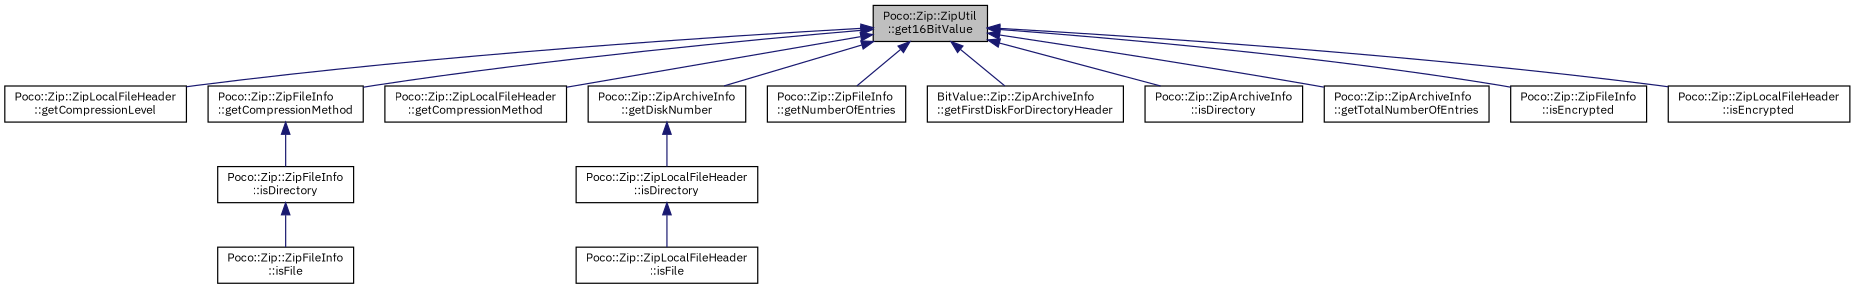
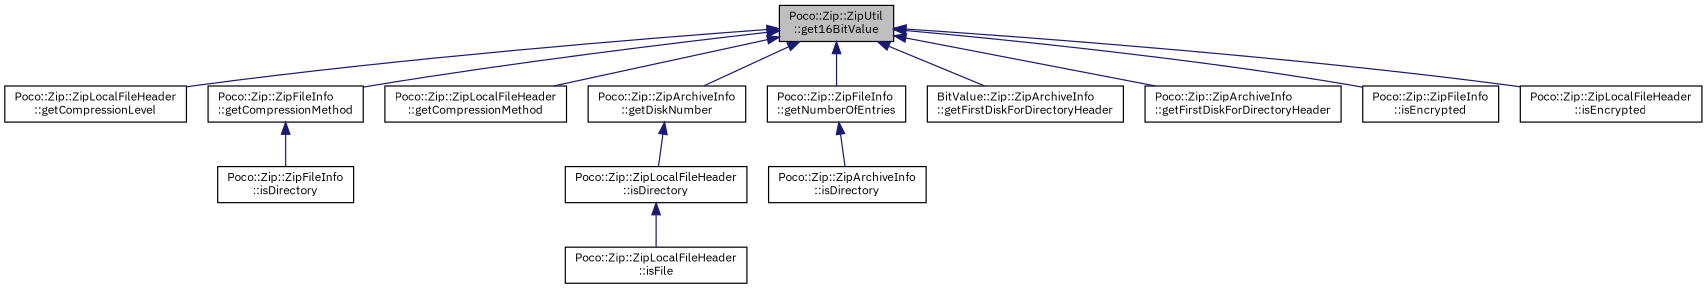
(1080, 65) -> (843, 150)
(1407, 104) -> (1243, 104)
(286, 265) -> none
